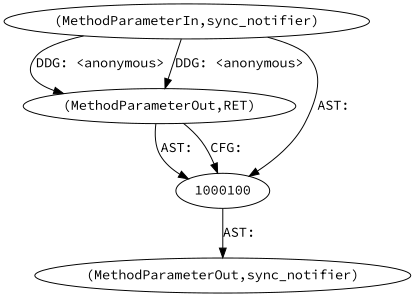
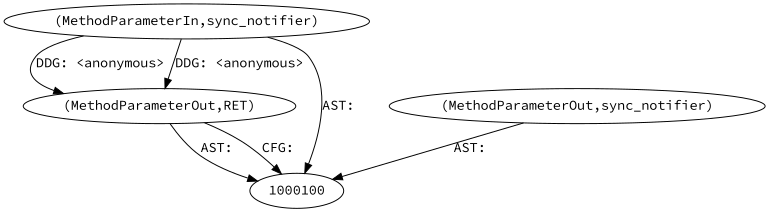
(223, 228) -> (433, 150)
